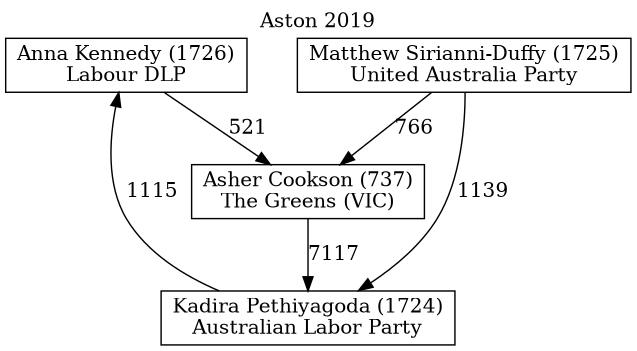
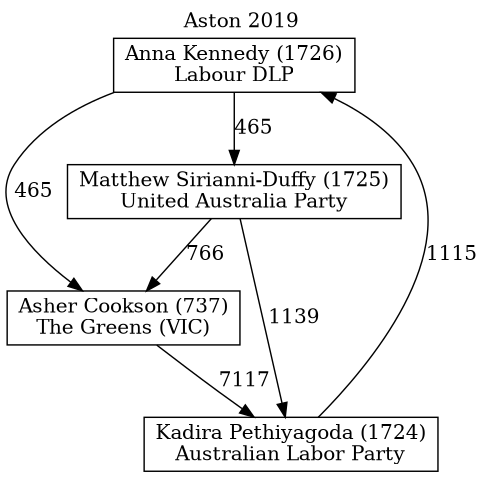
none -> (234, 121)
(248, 128) -> (34, 192)
